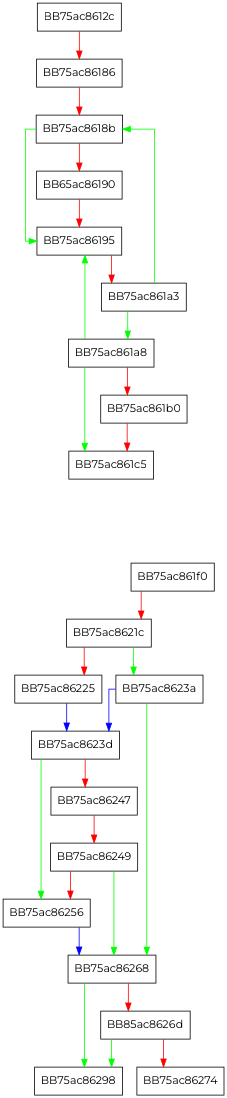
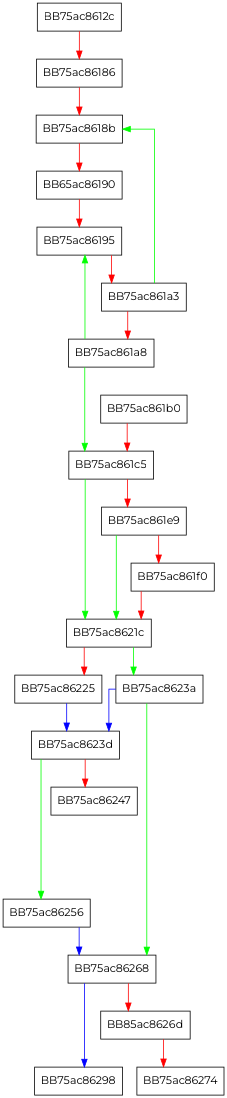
(25, 182) -> none
(128, 321) -> (128, 321)
(127, 377) -> none
none -> (144, 521)
none -> (85, 545)
(94, 857) -> none
(84, 1021) -> (84, 1021)
(112, 1049) -> none
